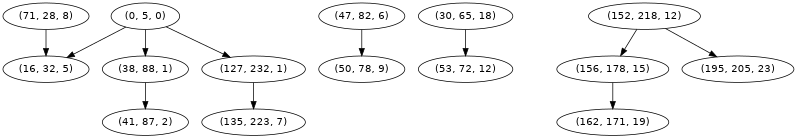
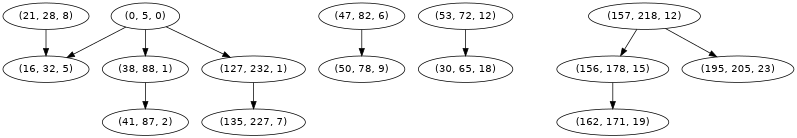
(46, 16) -> (46, 16)
(644, 16) -> (644, 16)
(466, 39) -> (466, 39)
(254, 122) -> (254, 122)
